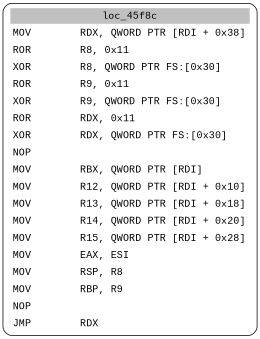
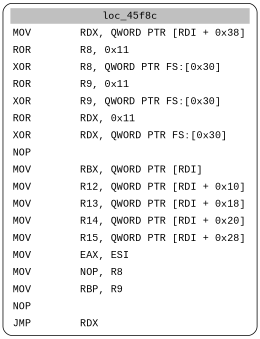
(68, 272) -> (68, 272)
